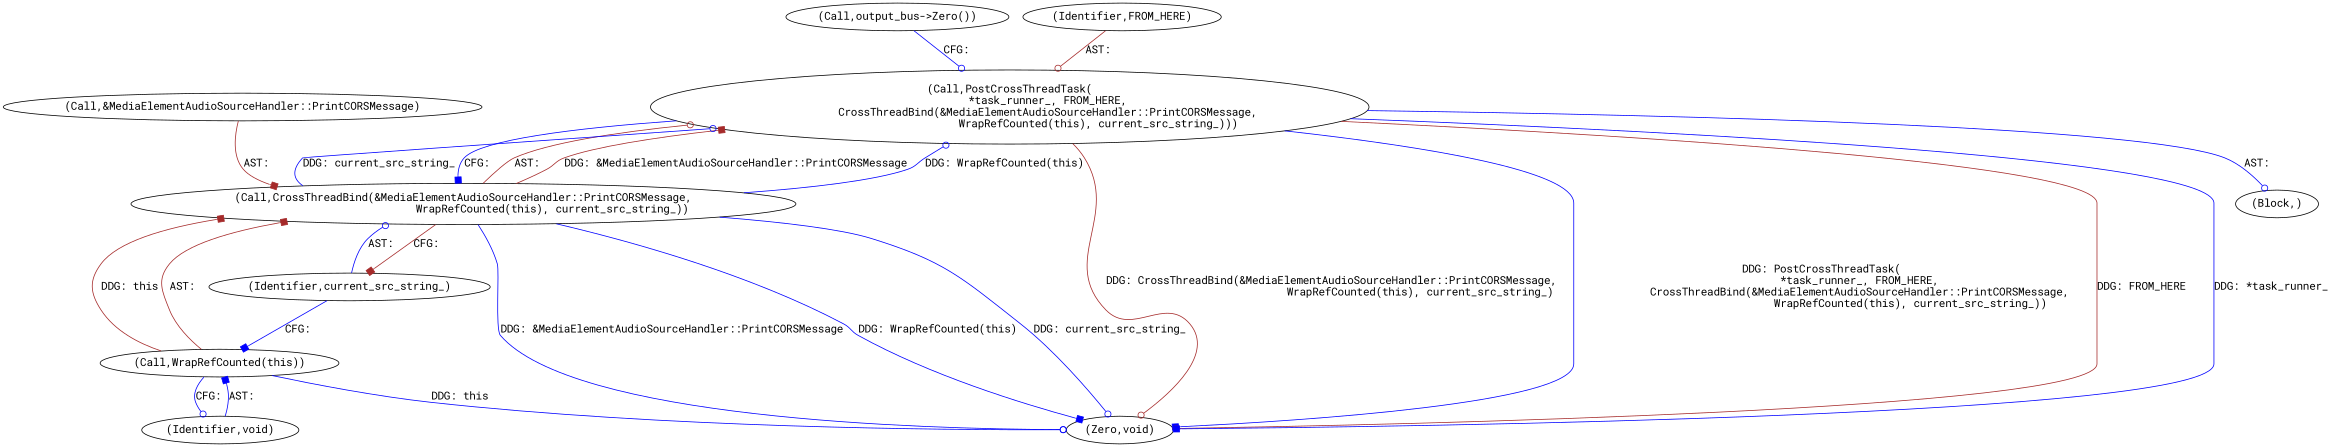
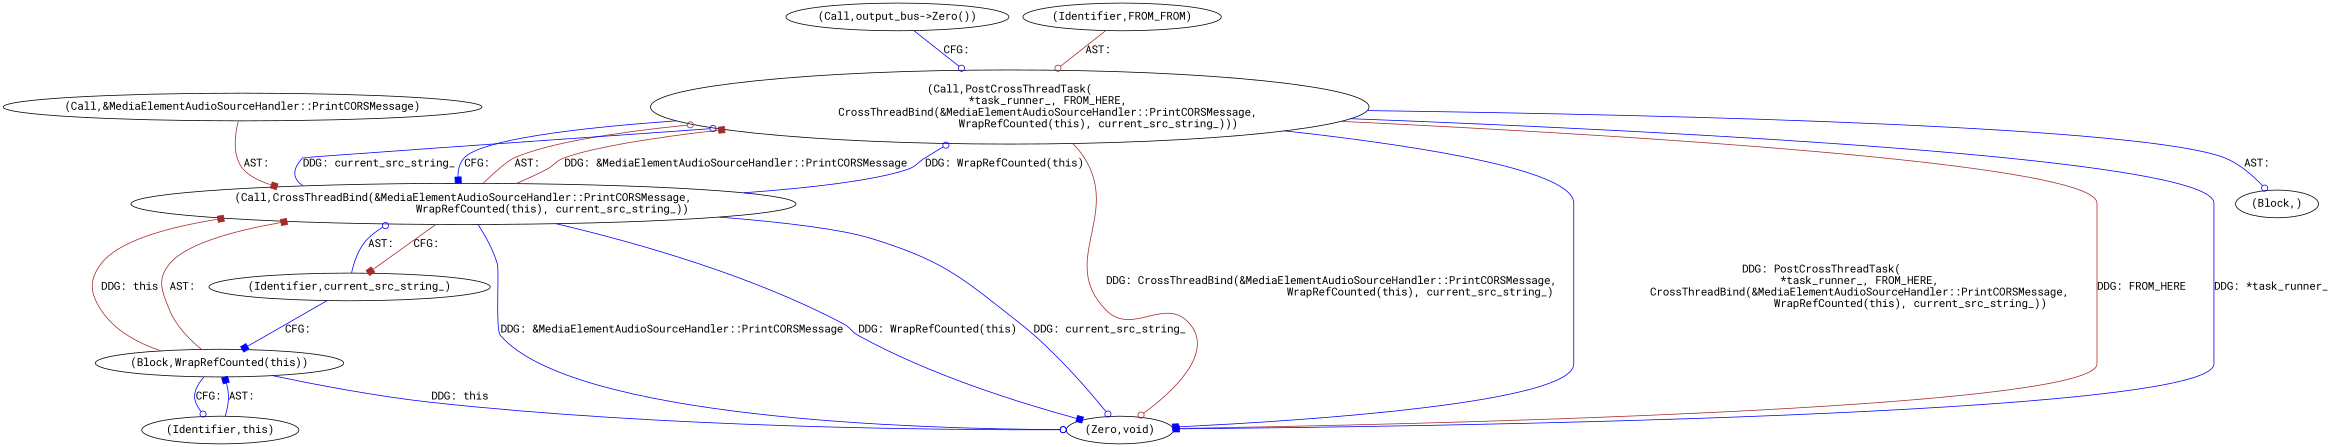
(1122, 17) -> (1122, 17)
(220, 363) -> (220, 363)
(220, 430) -> (220, 430)
